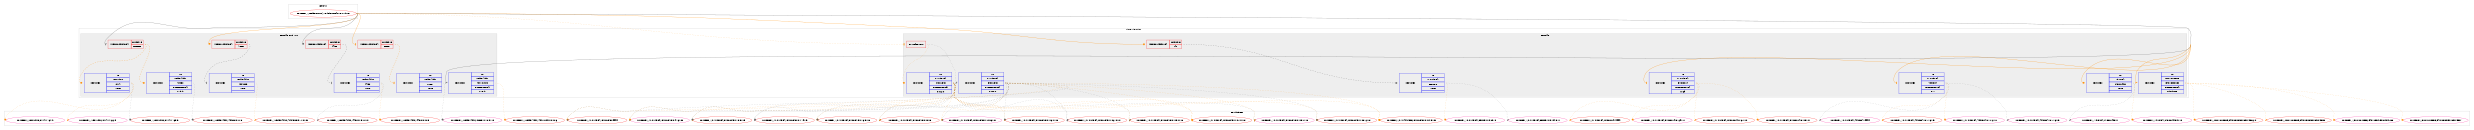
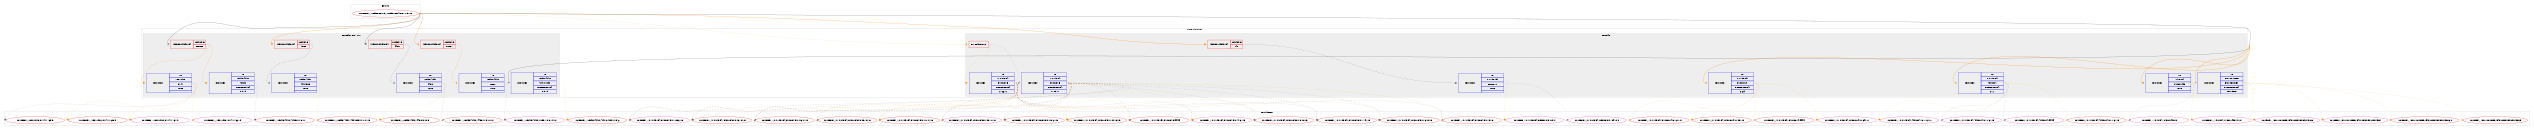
none -> (98, 120)
(1411, 120) -> (1097, 120)
